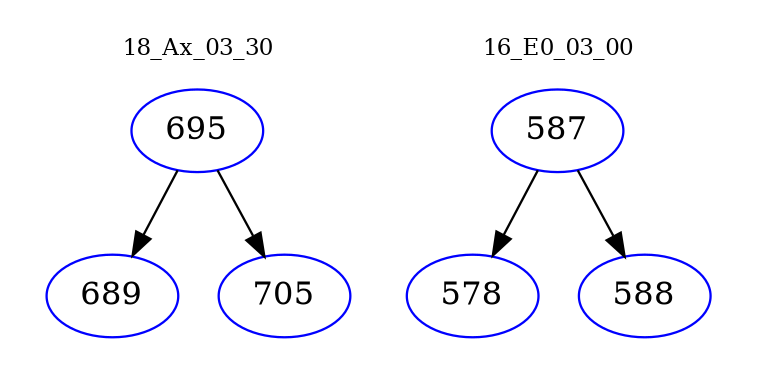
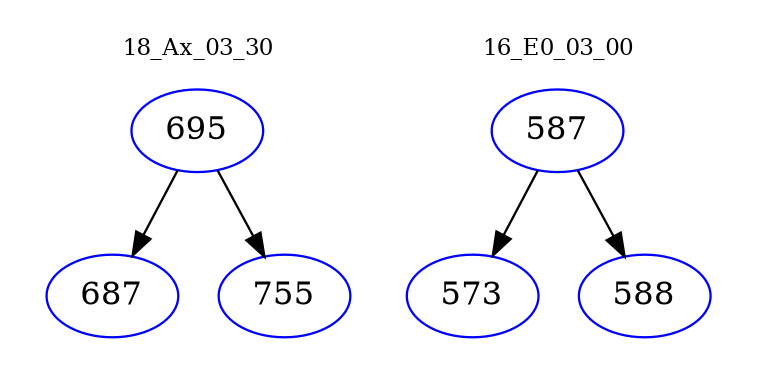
(112, 296) -> (112, 296)
(285, 296) -> (285, 296)
(473, 296) -> (473, 296)
